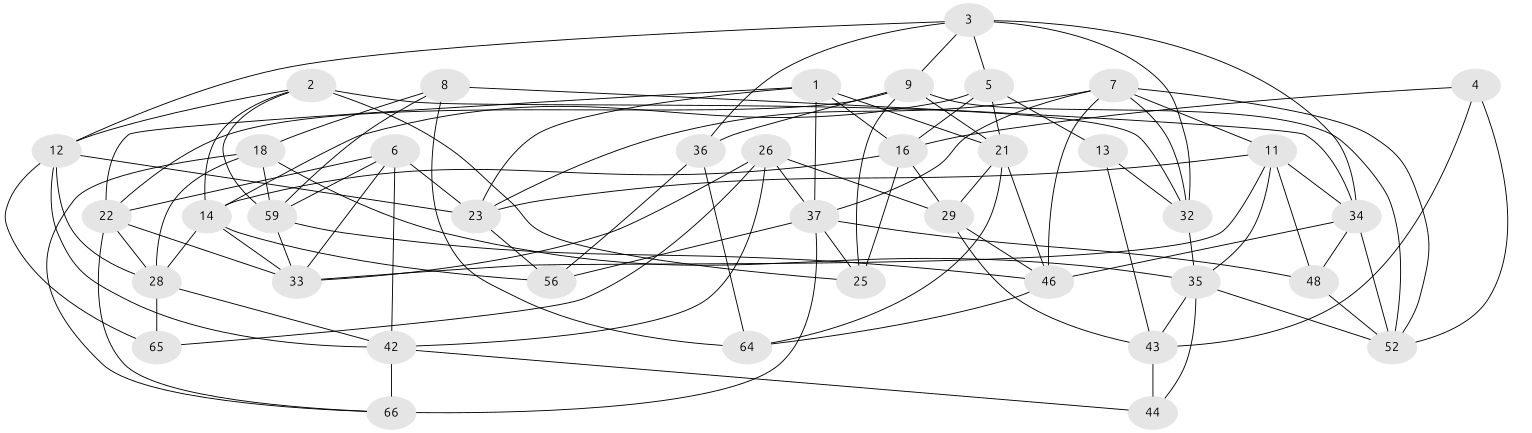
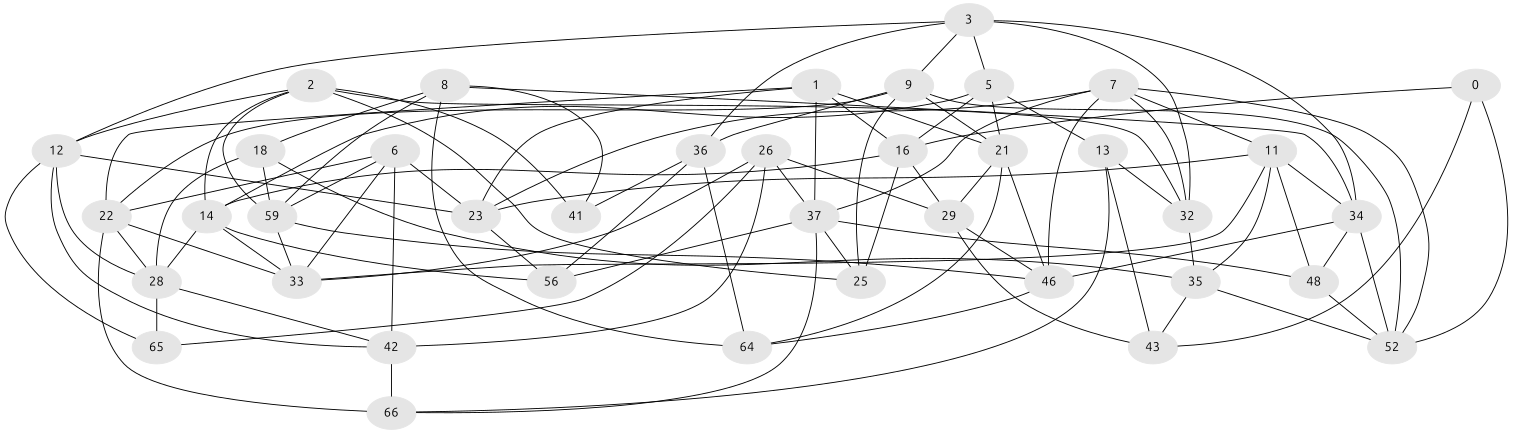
(1476, 86) -> (1476, 86)
none -> (576, 217)
(73, 331) -> (826, 383)
(1153, 413) -> none
